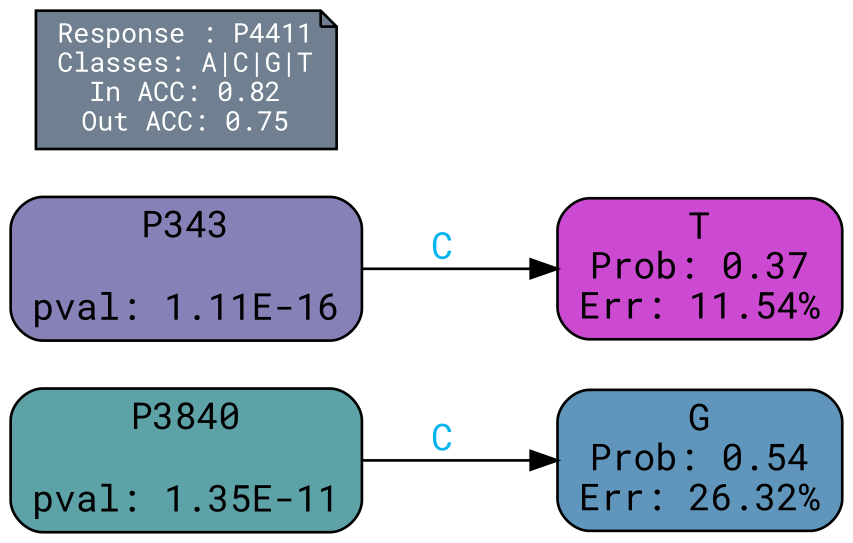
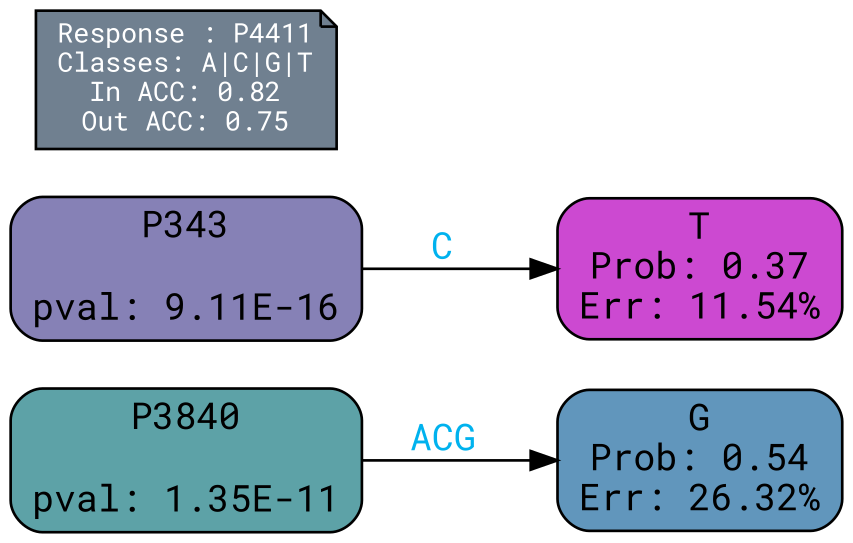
(186, 269) -> (186, 269)
(443, 440) -> (443, 440)
